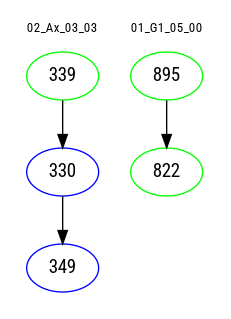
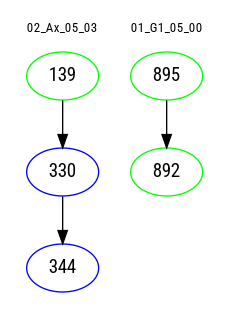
(63, 29) -> (63, 29)
(63, 76) -> (63, 76)
(167, 172) -> (167, 172)
(63, 268) -> (63, 268)
